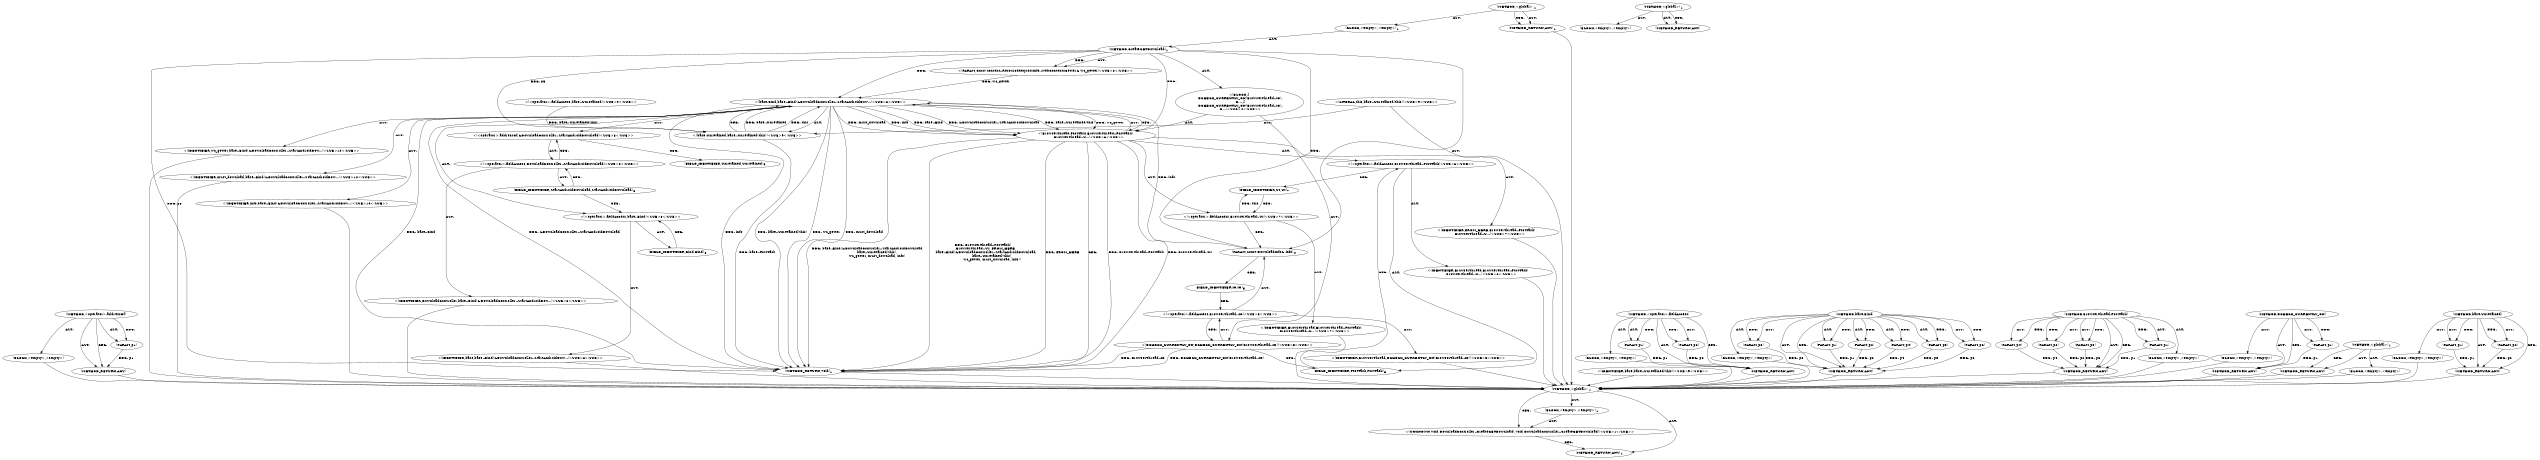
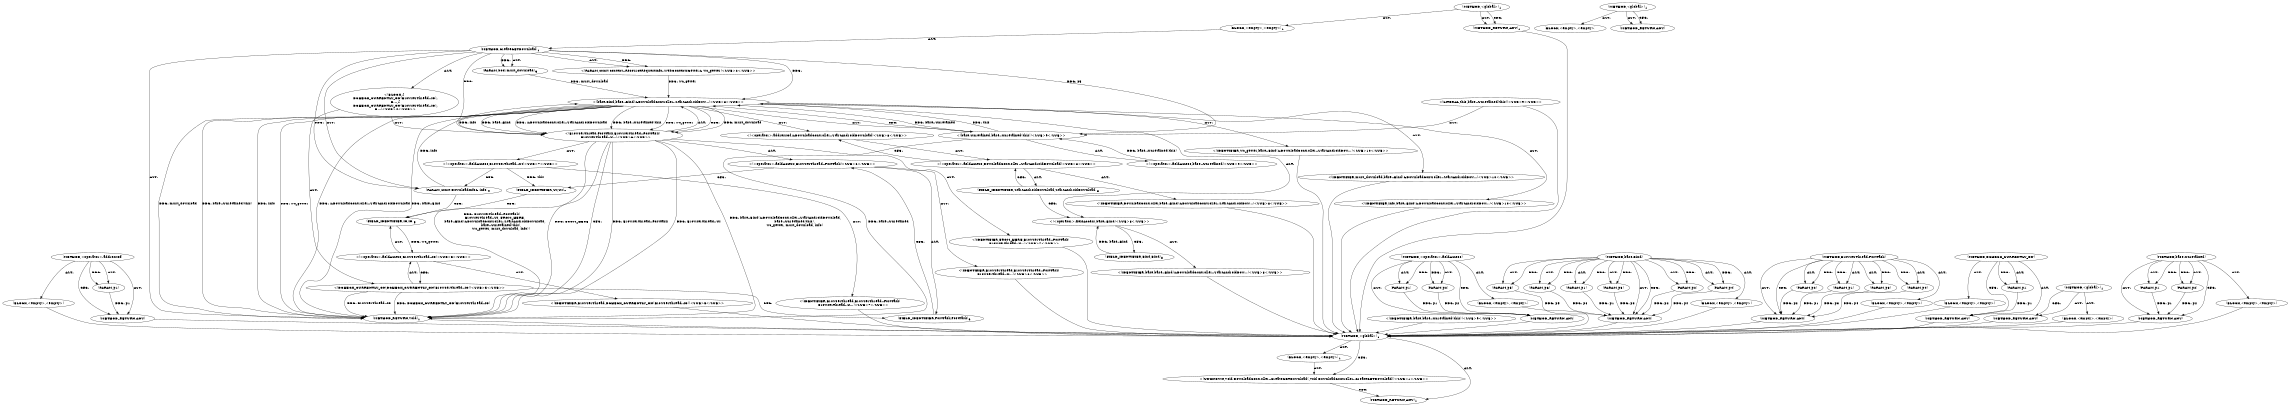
none -> (510, 71)
none -> (1085, 153)
(725, 164) -> none
(175, 204) -> (154, 177)
(1261, 204) -> (474, 206)
(662, 232) -> (1139, 242)
(680, 232) -> (1113, 242)
(757, 252) -> (889, 222)
(1258, 291) -> (392, 242)
(1225, 301) -> (425, 242)
